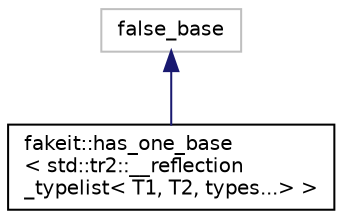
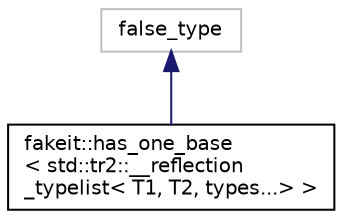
(171, 30) -> (171, 30)
